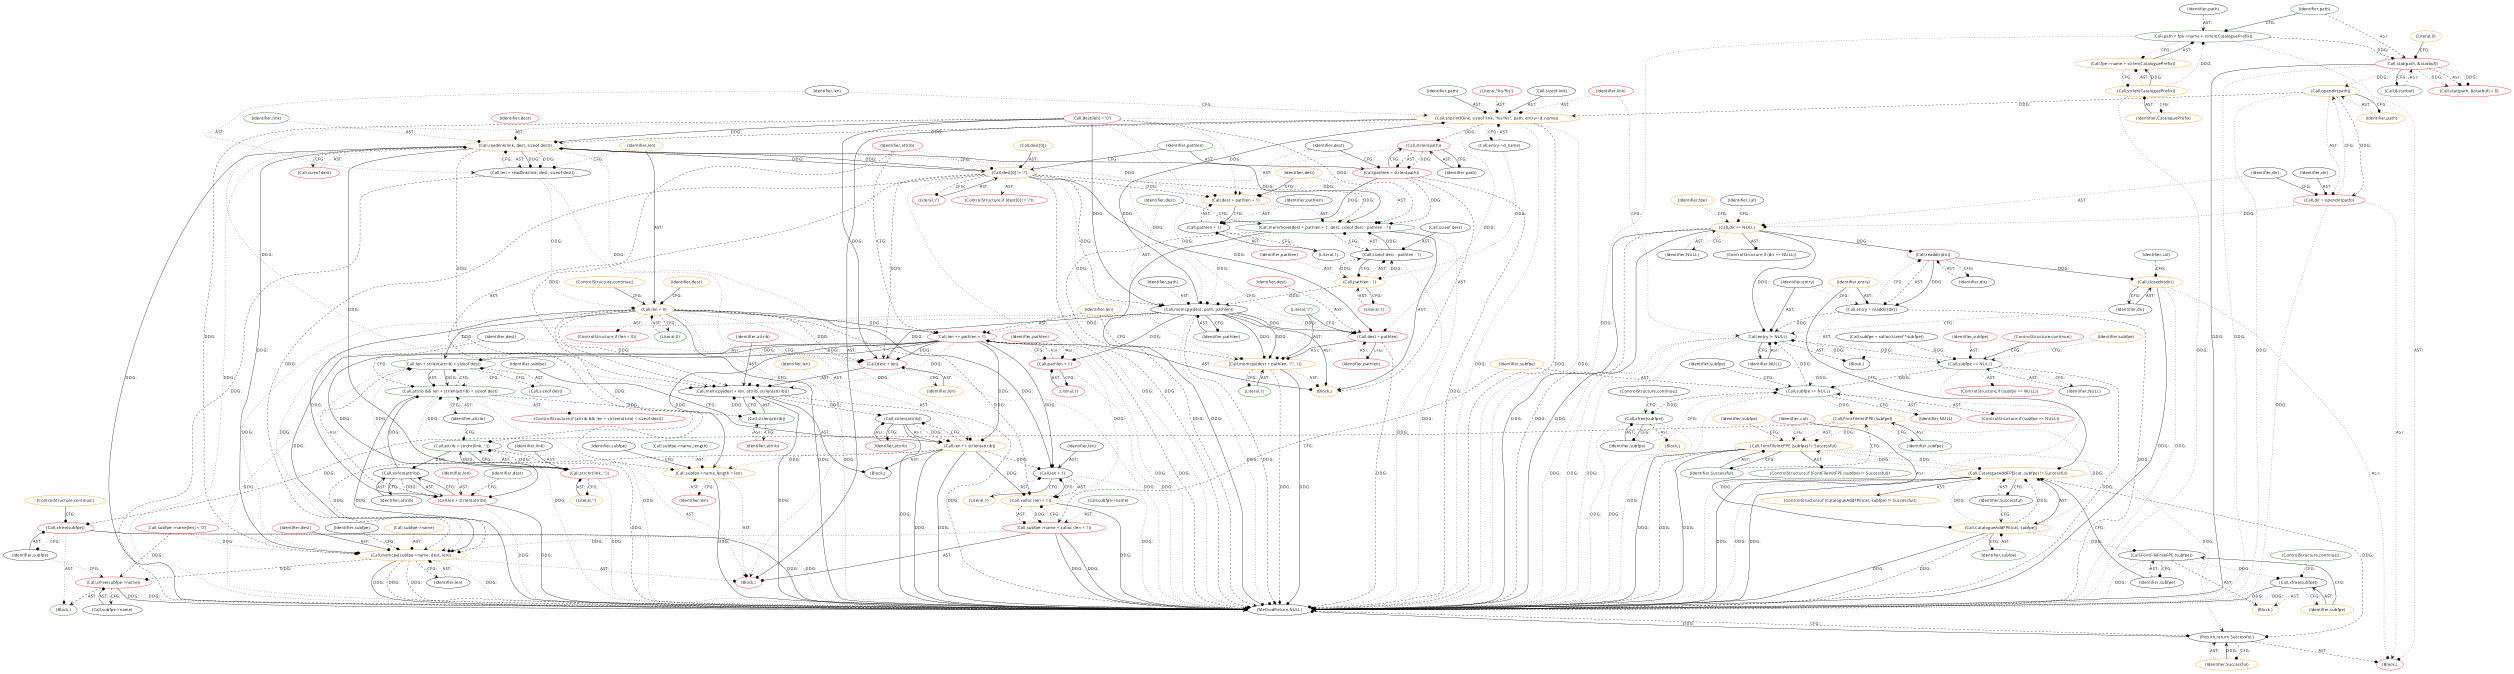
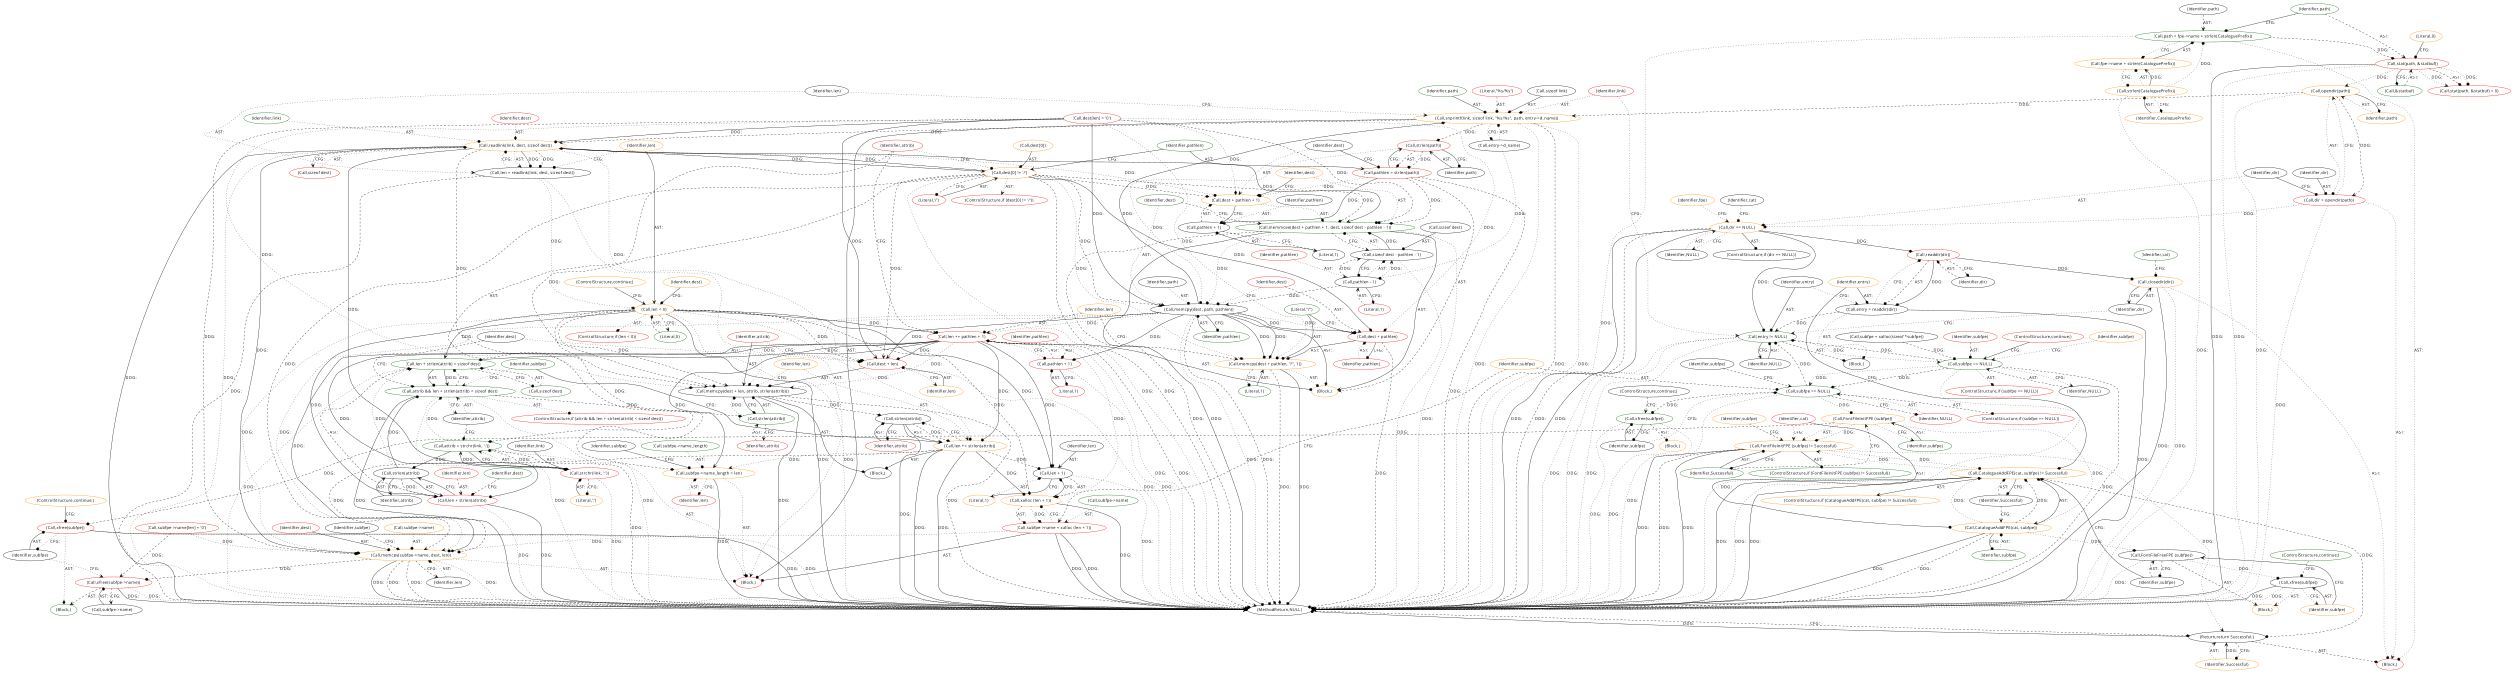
(1360, 282) -> (1360, 282)
(2077, 577) -> (2077, 577)
